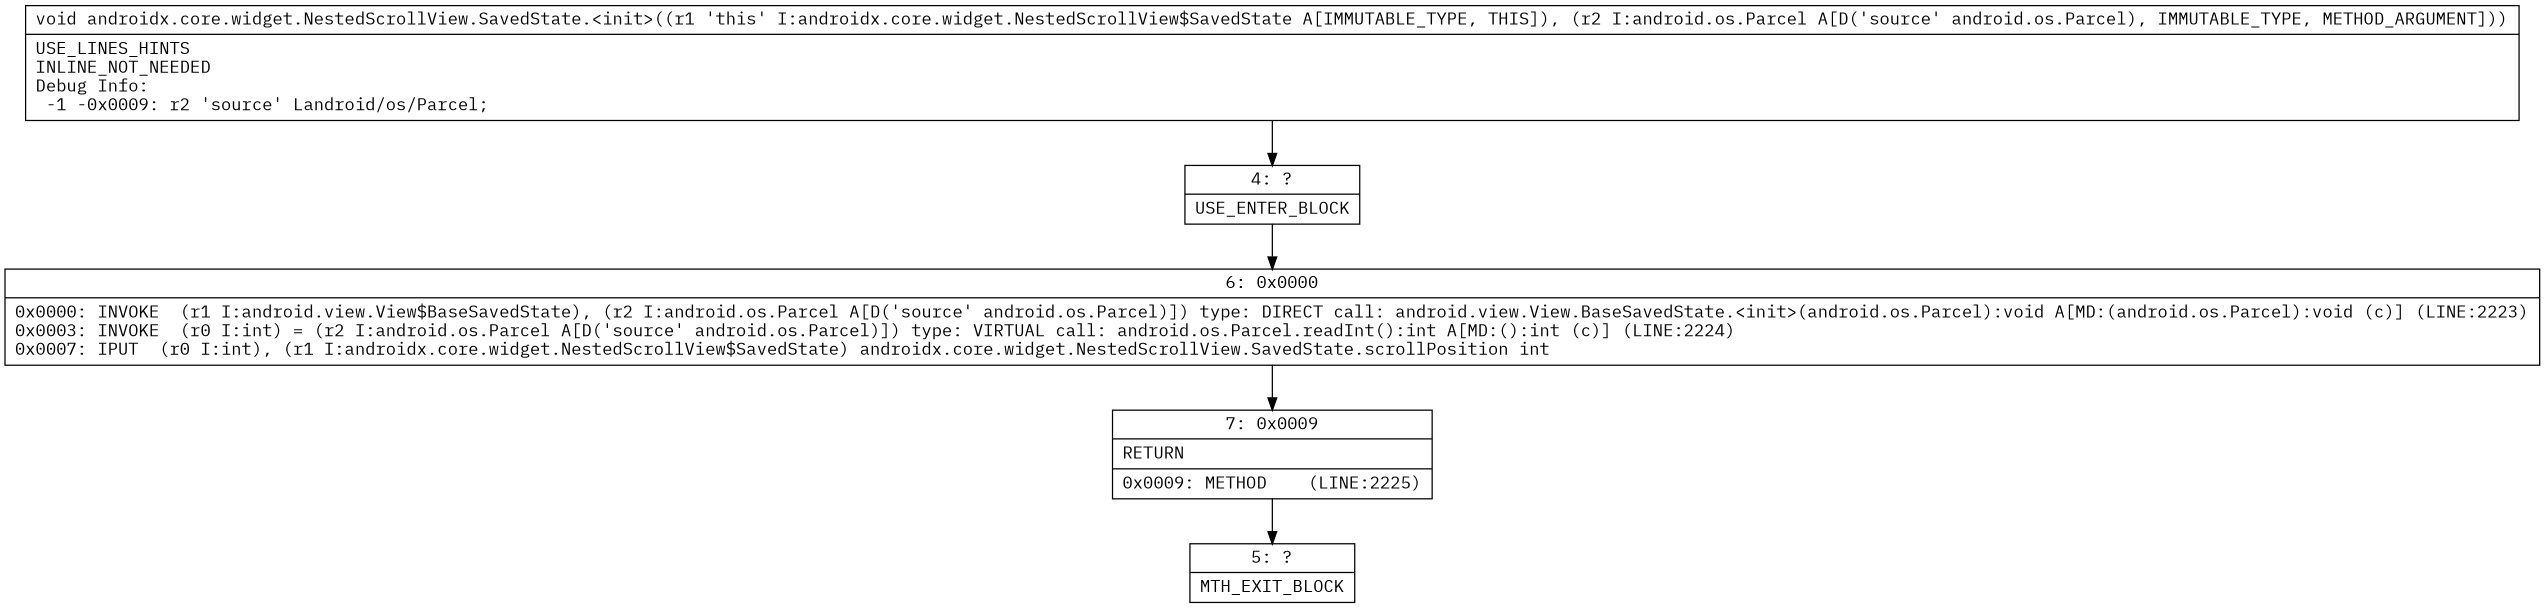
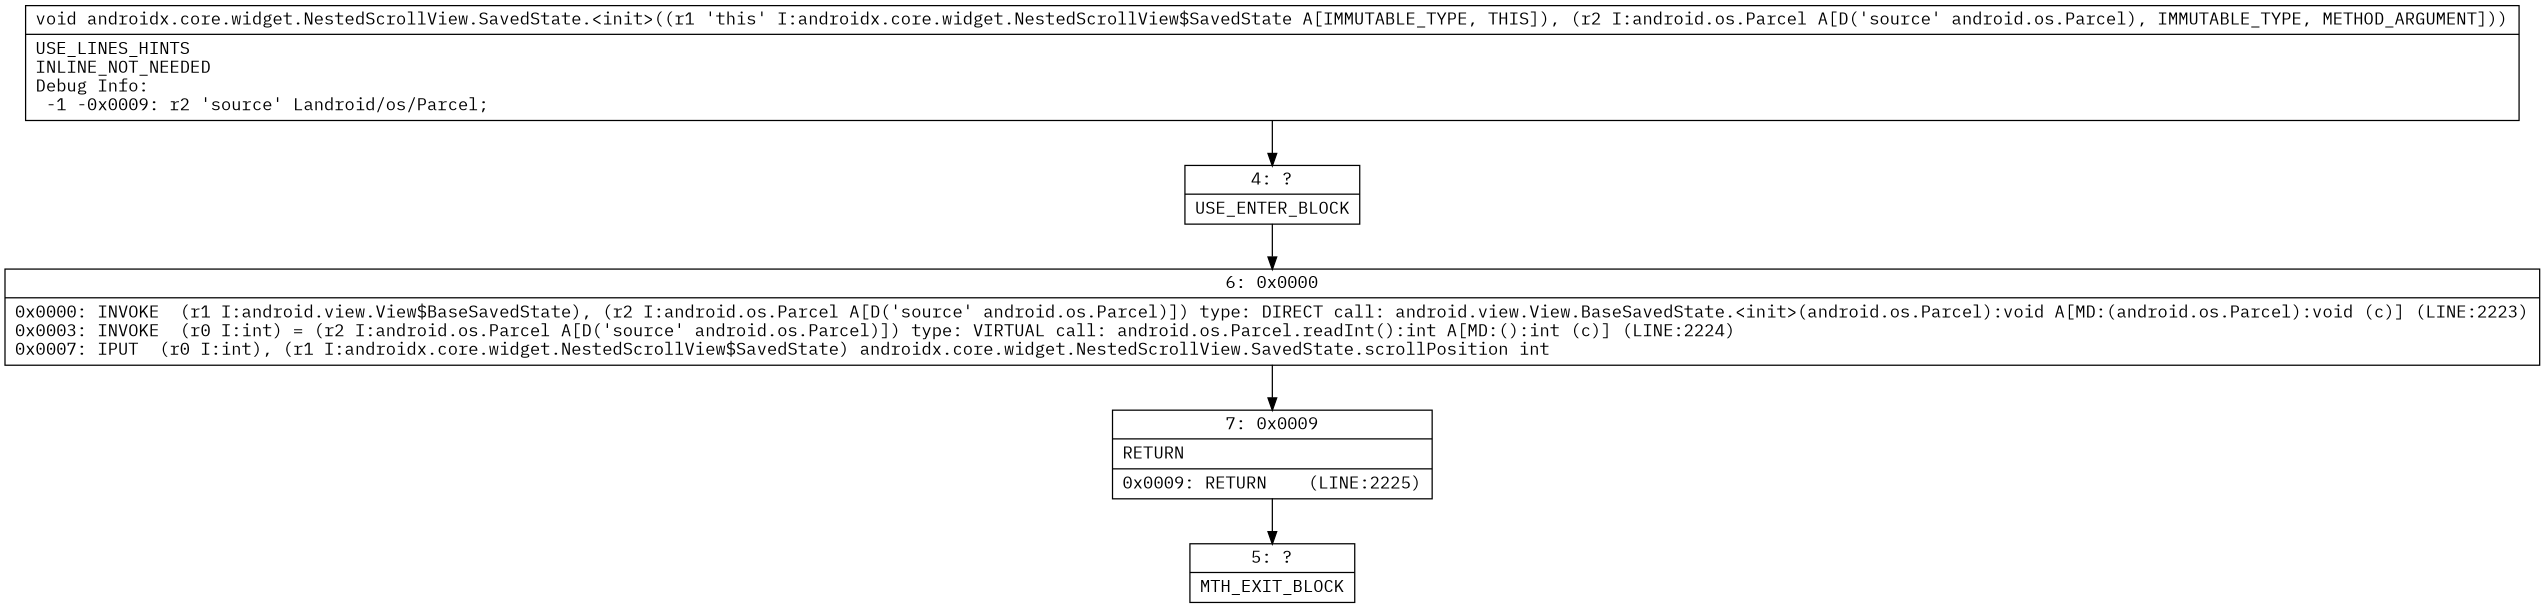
(1272, 483) -> (1272, 483)
